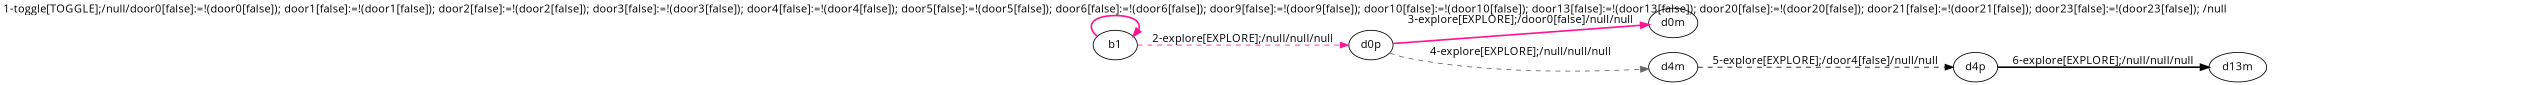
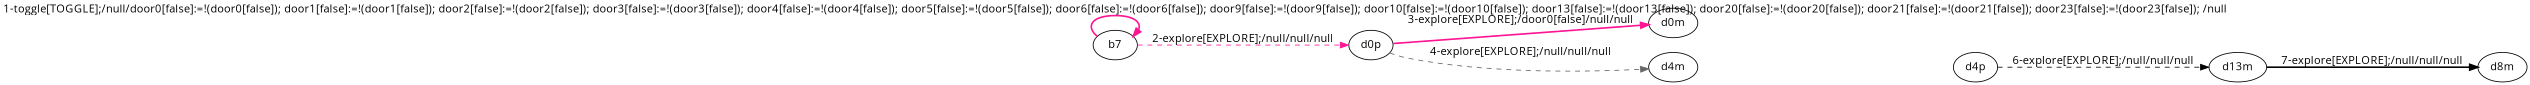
(1115, 45) -> (1115, 45)
(1821, 67) -> none
(2099, 67) -> (2099, 67)
none -> (2503, 67)
